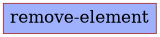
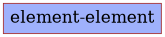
(80, 18) -> (82, 18)
